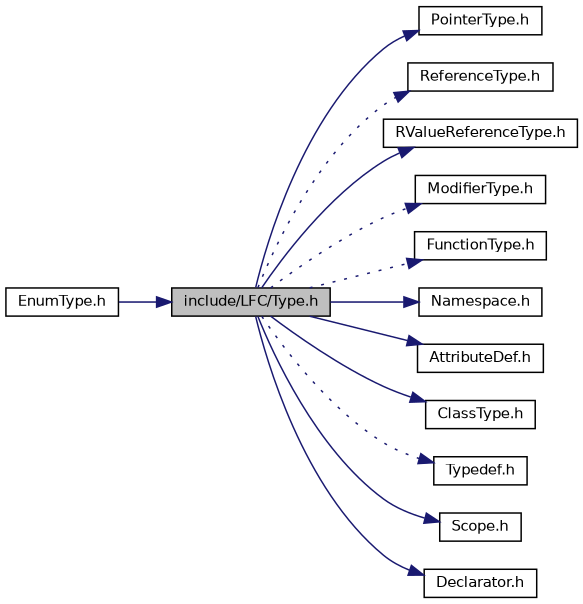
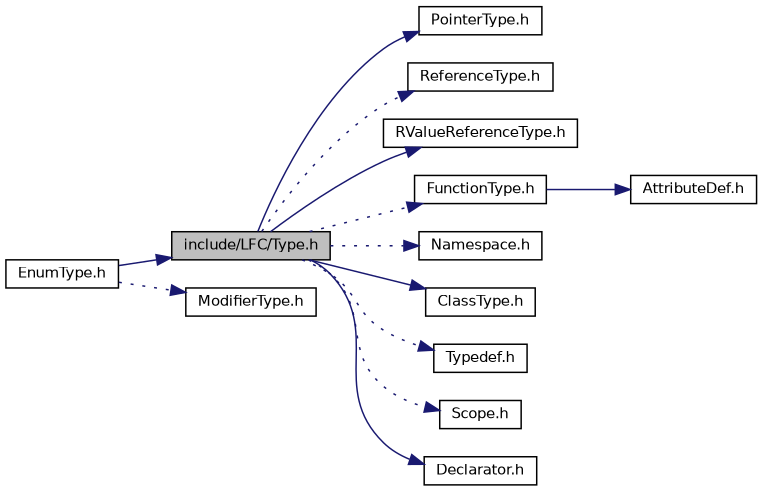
(336, 243) -> (145, 286)
(367, 302) -> (367, 246)
(359, 328) -> (581, 190)
(322, 435) -> (366, 364)
